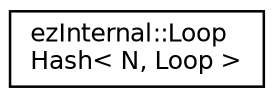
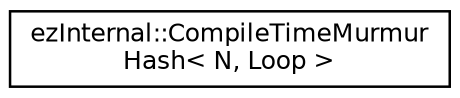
(137, 49) -> (230, 49)
